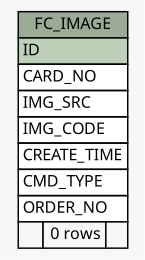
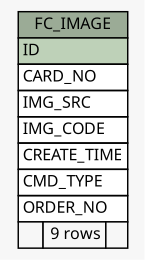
(76, 234) -> (76, 234)
